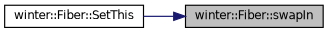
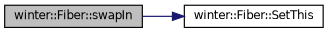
(159, 16) -> (157, 16)
